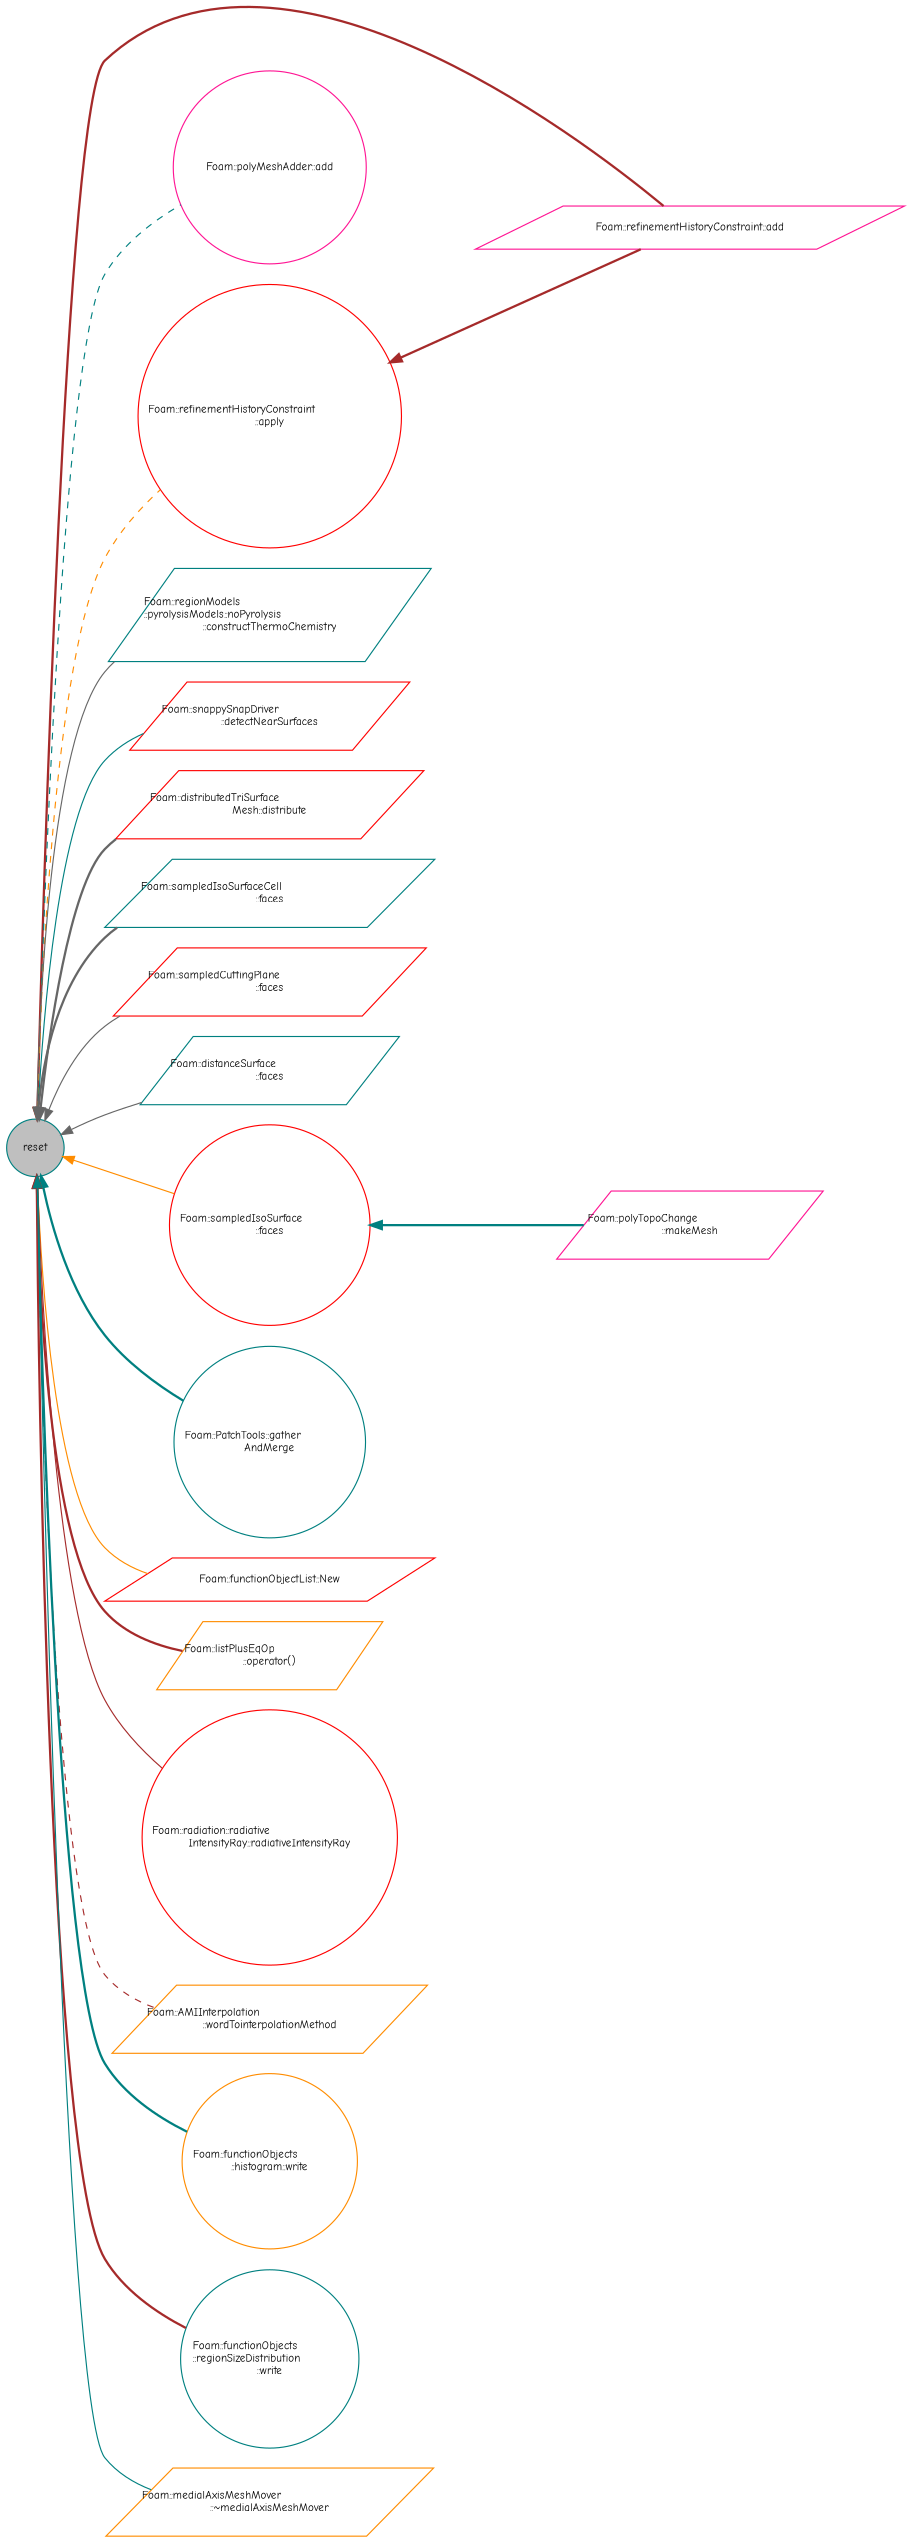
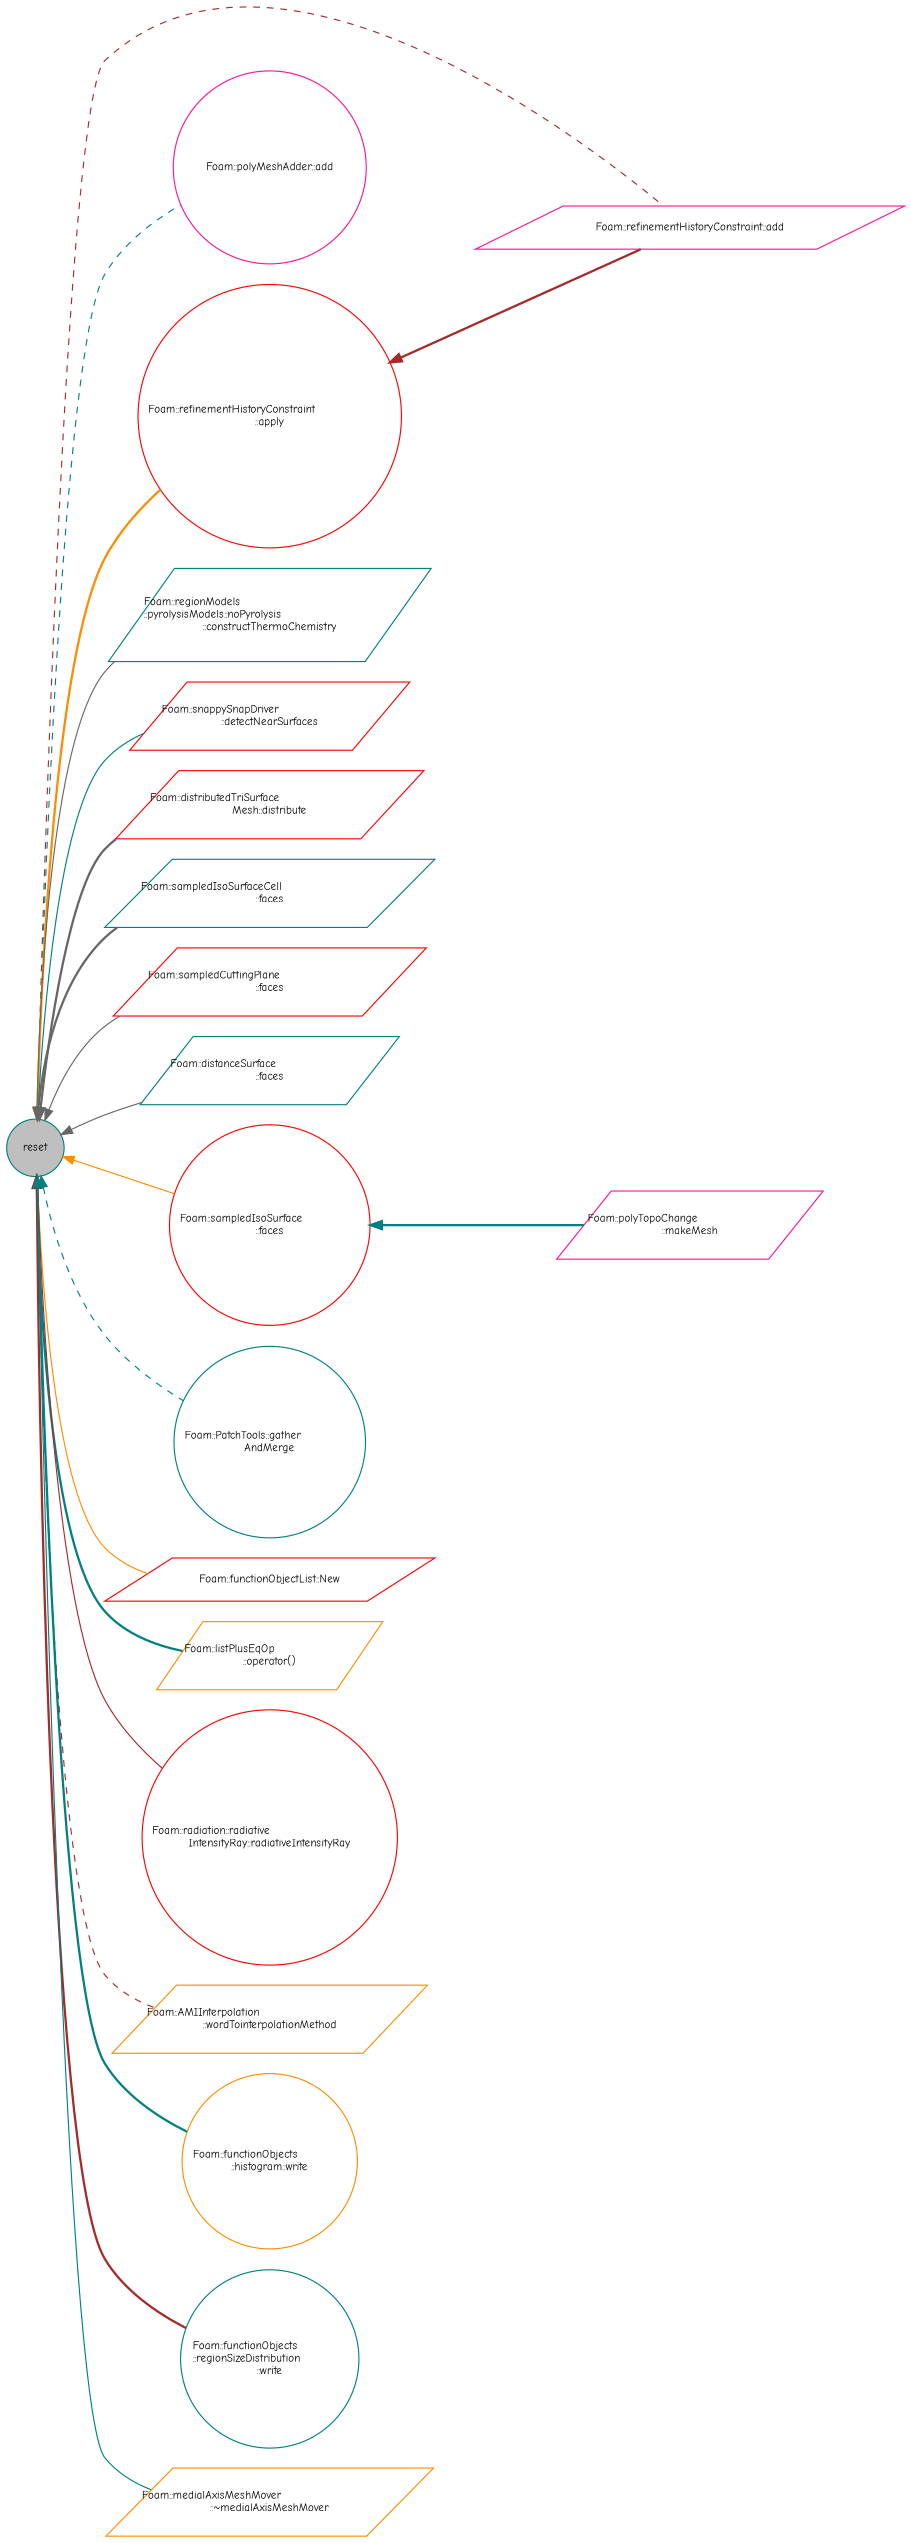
(74, 271) -> (74, 271)
(58, 786) -> (58, 786)
(88, 1311) -> (88, 1311)
(73, 1538) -> (73, 1538)
